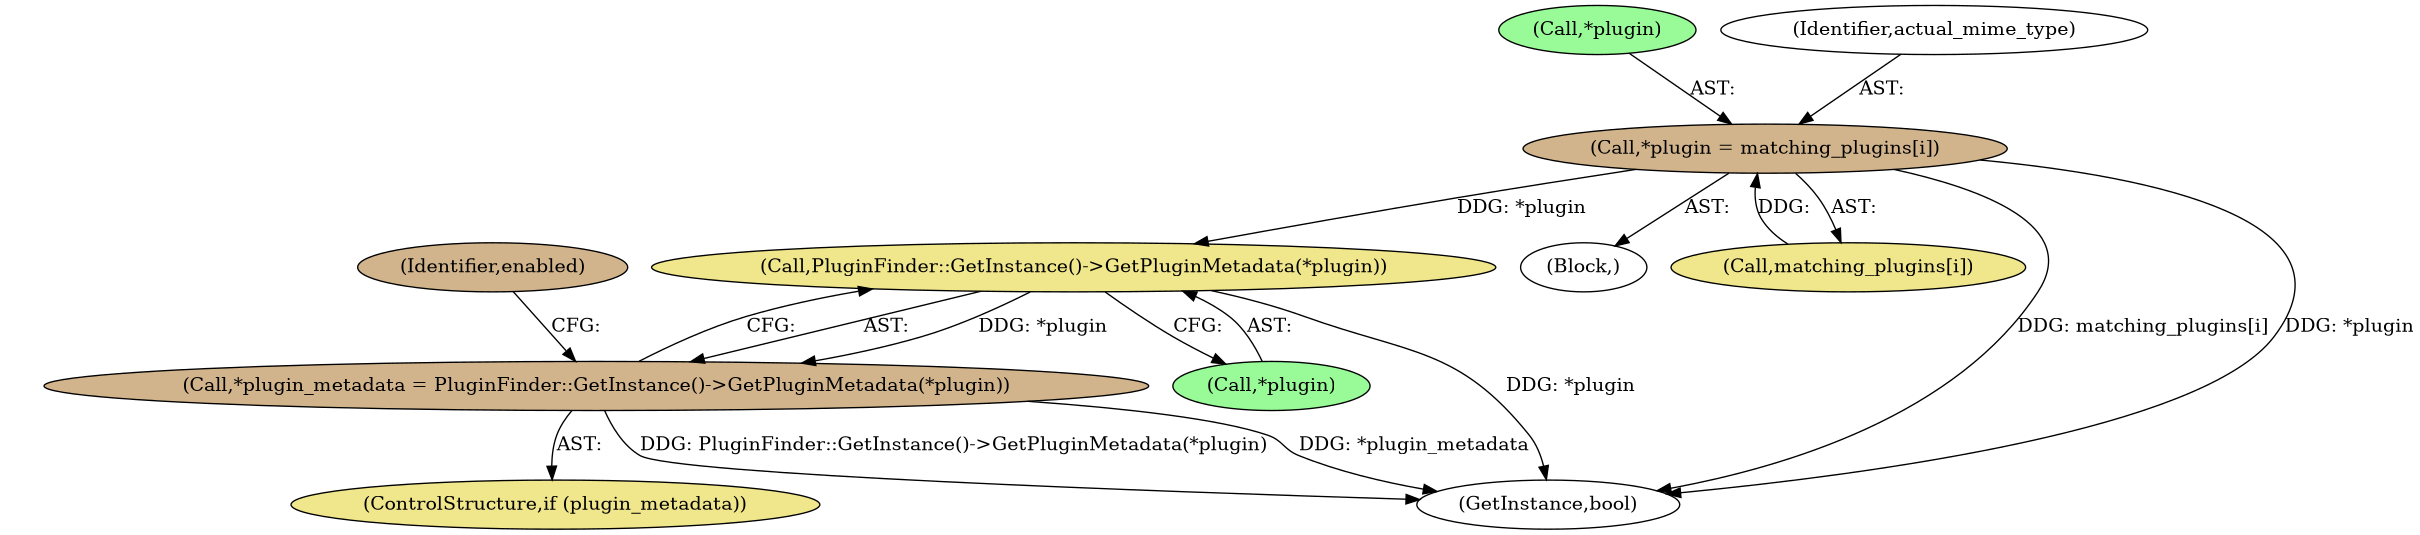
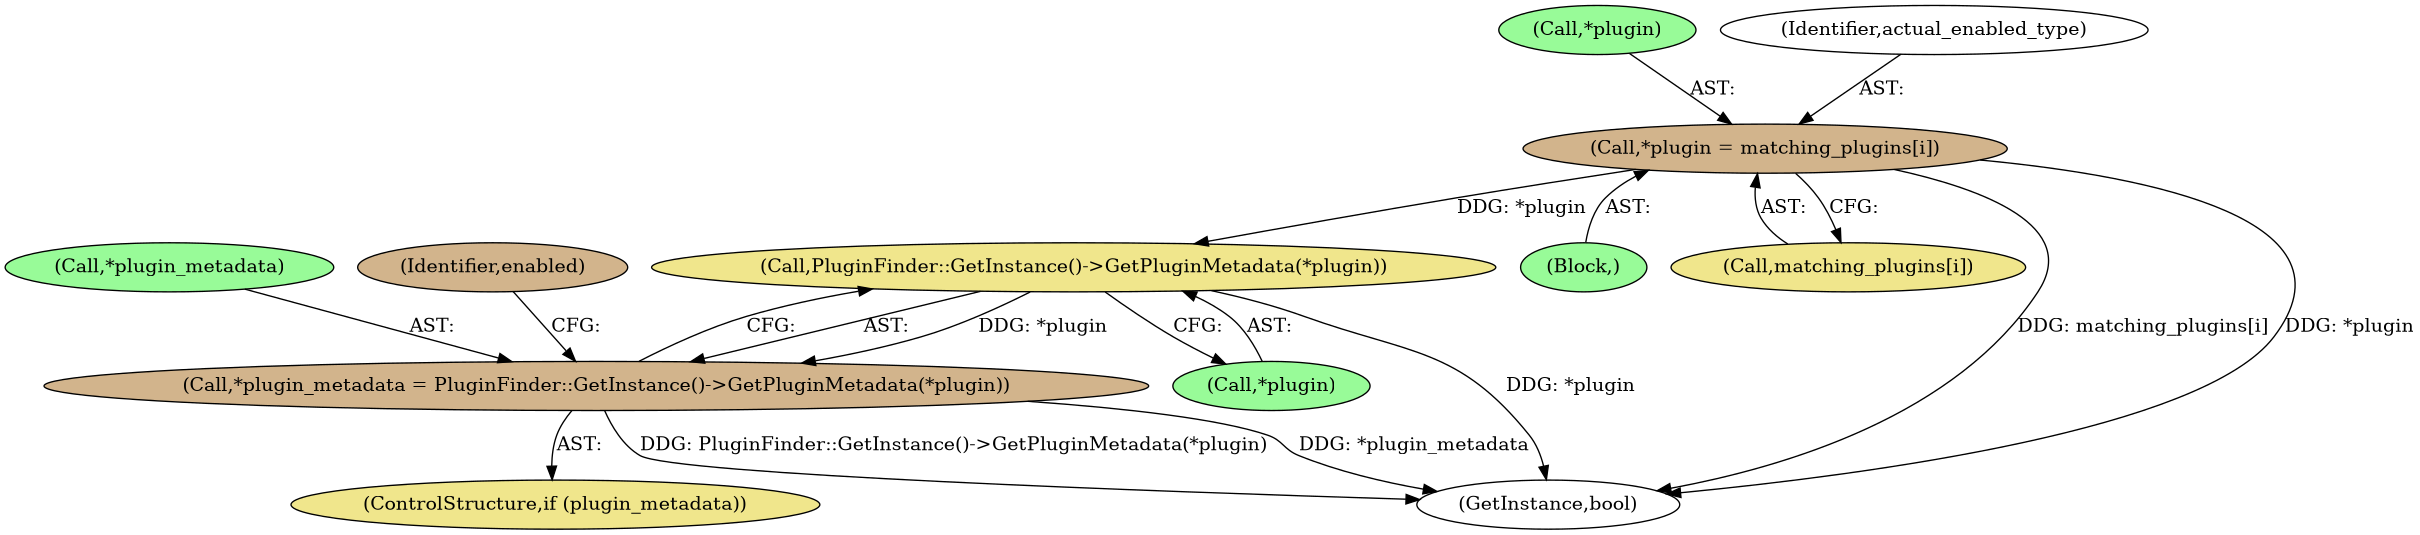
(1934, 30) -> (1934, 30)
(1678, 206) -> (1602, 202)
(1787, 208) -> (1787, 208)
(1857, 208) -> (1857, 208)
none -> (169, 267)
(1584, 267) -> (1584, 267)
